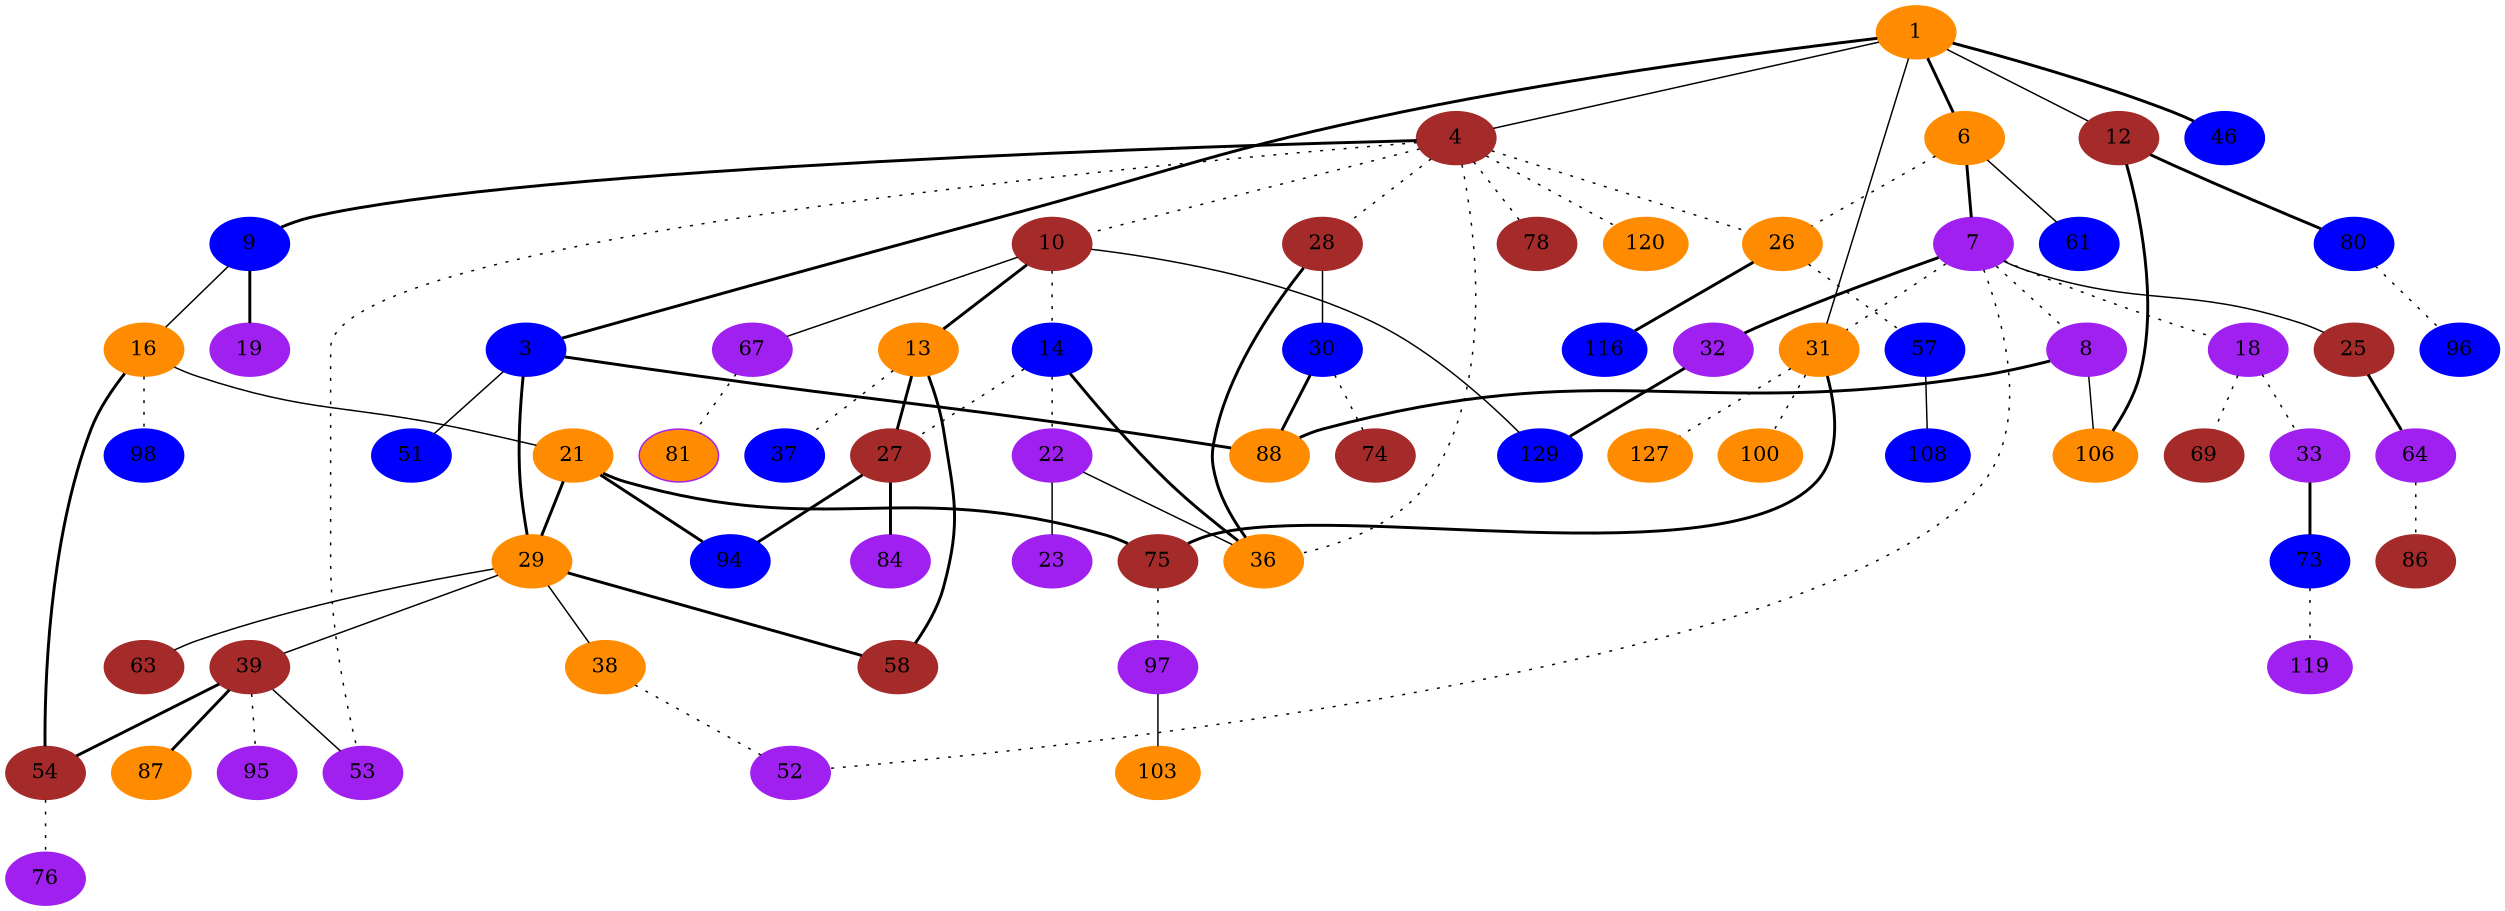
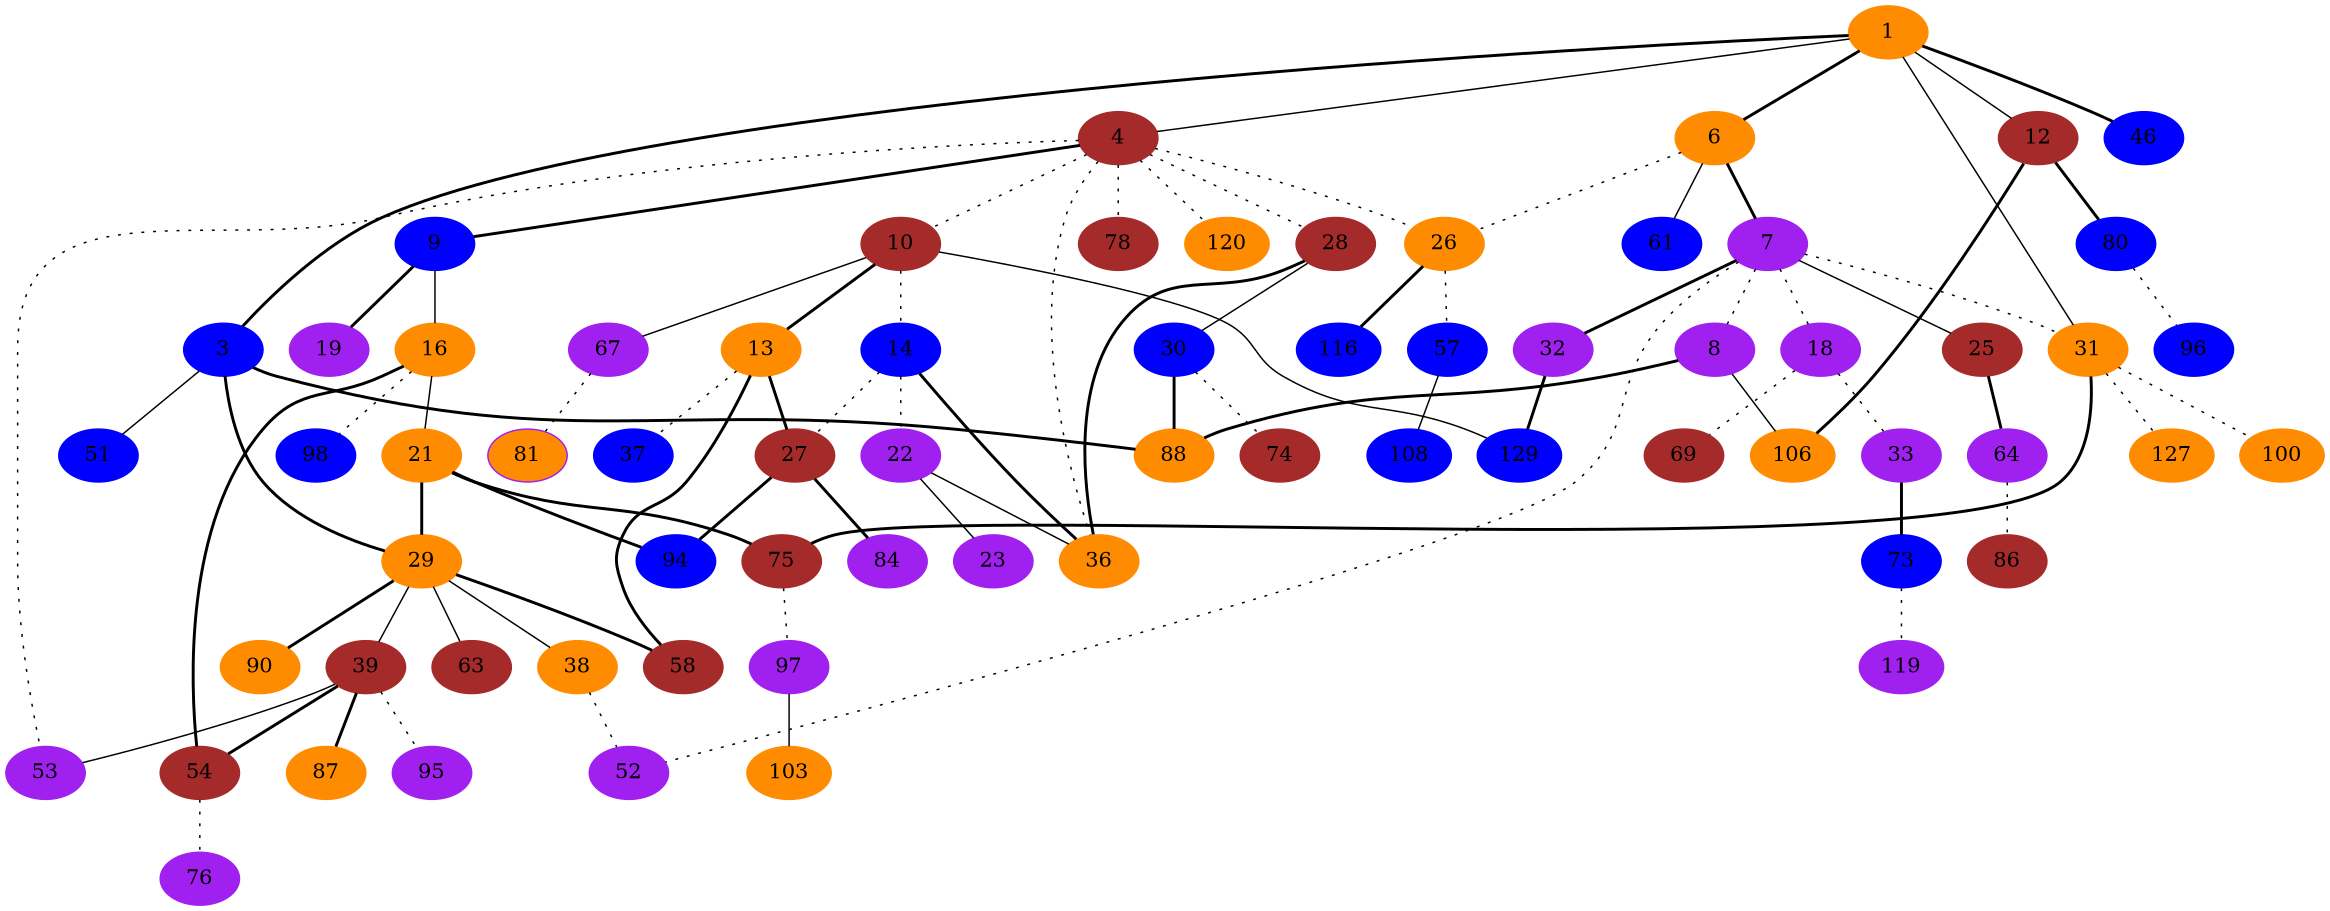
none -> (260, 667)
